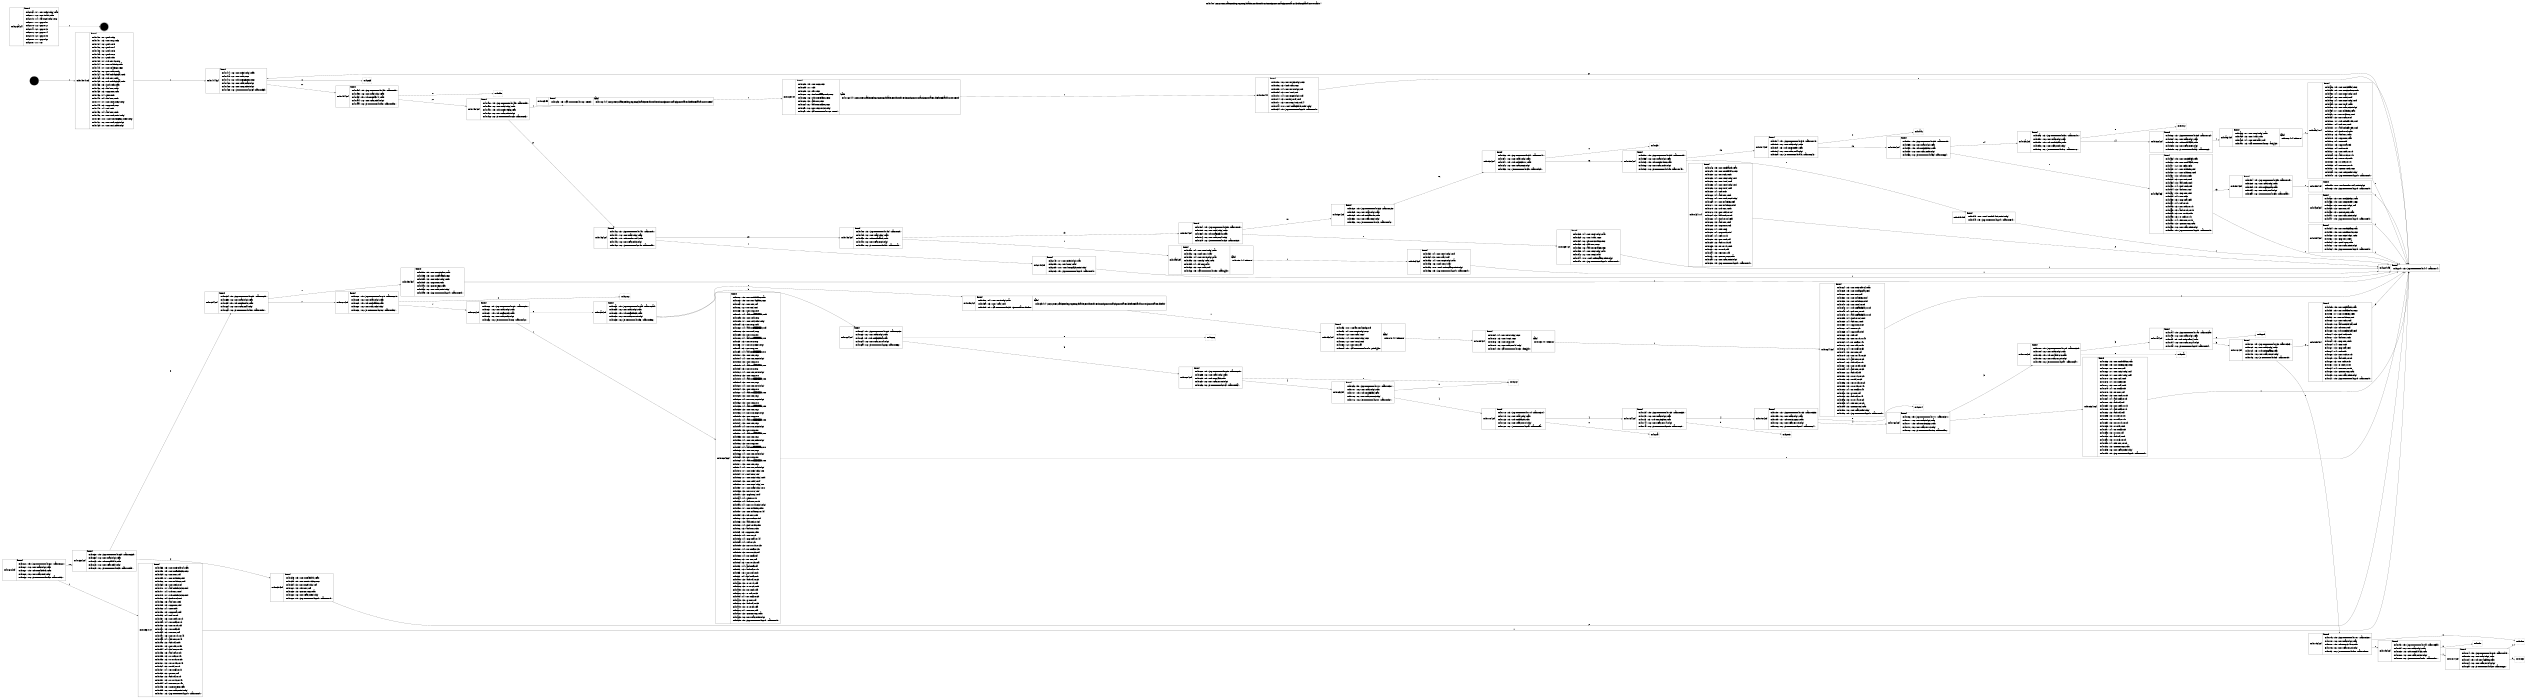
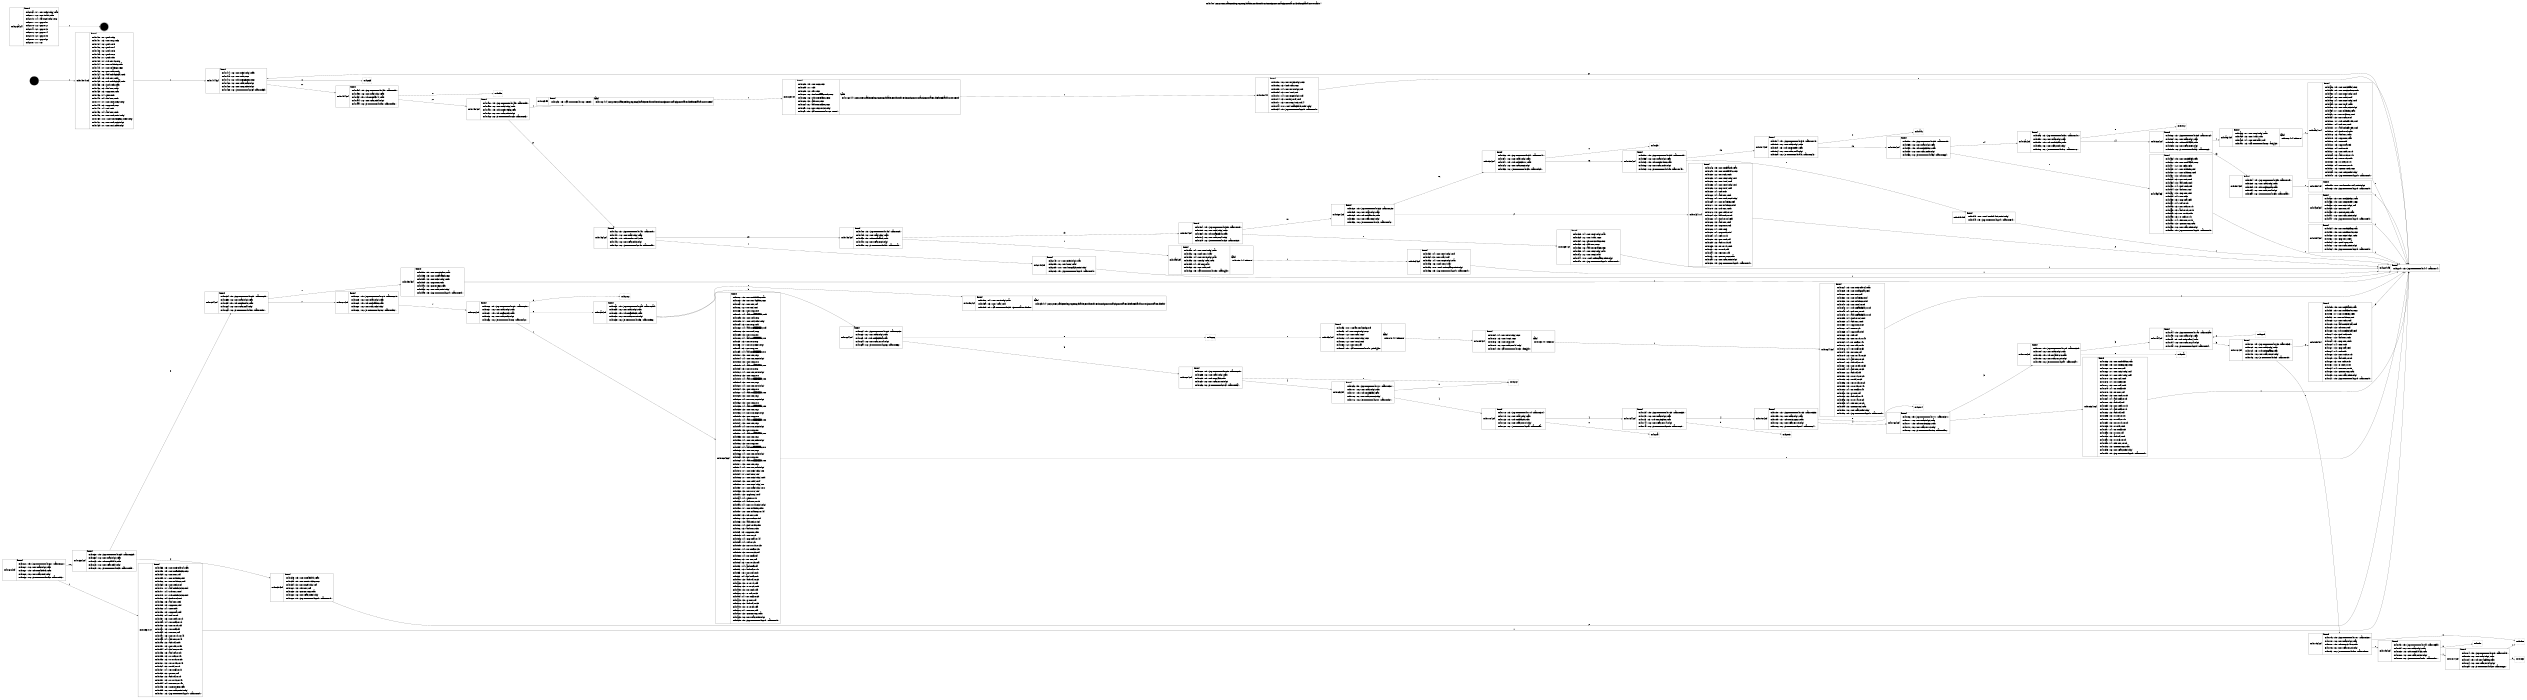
(2220, 190) -> (2229, 163)
none -> (1541, 215)
(509, 299) -> (574, 297)
(1224, 322) -> (1268, 338)
(2234, 337) -> (2235, 336)
